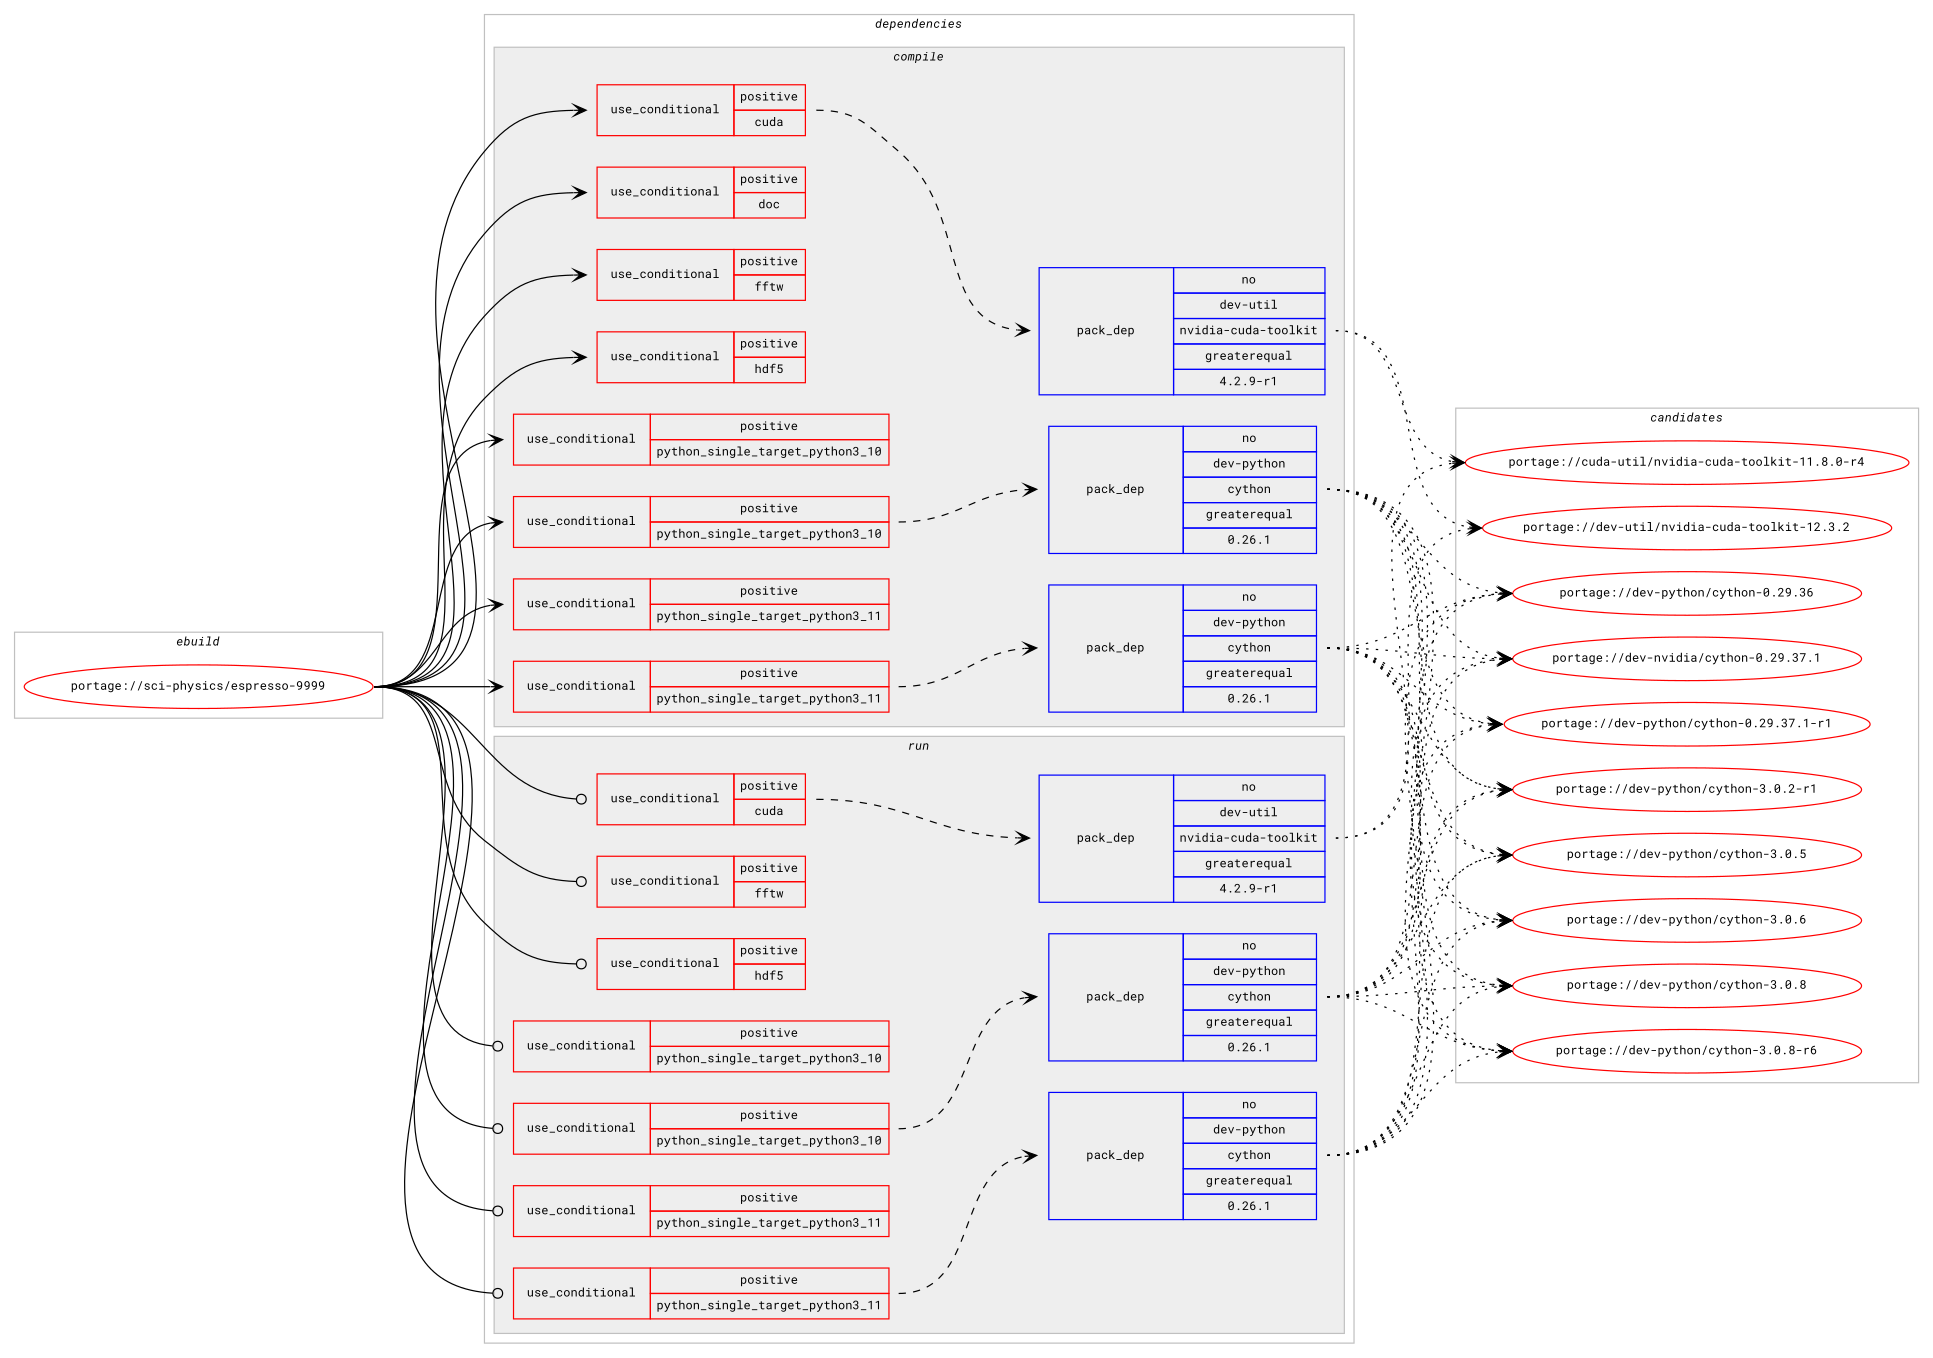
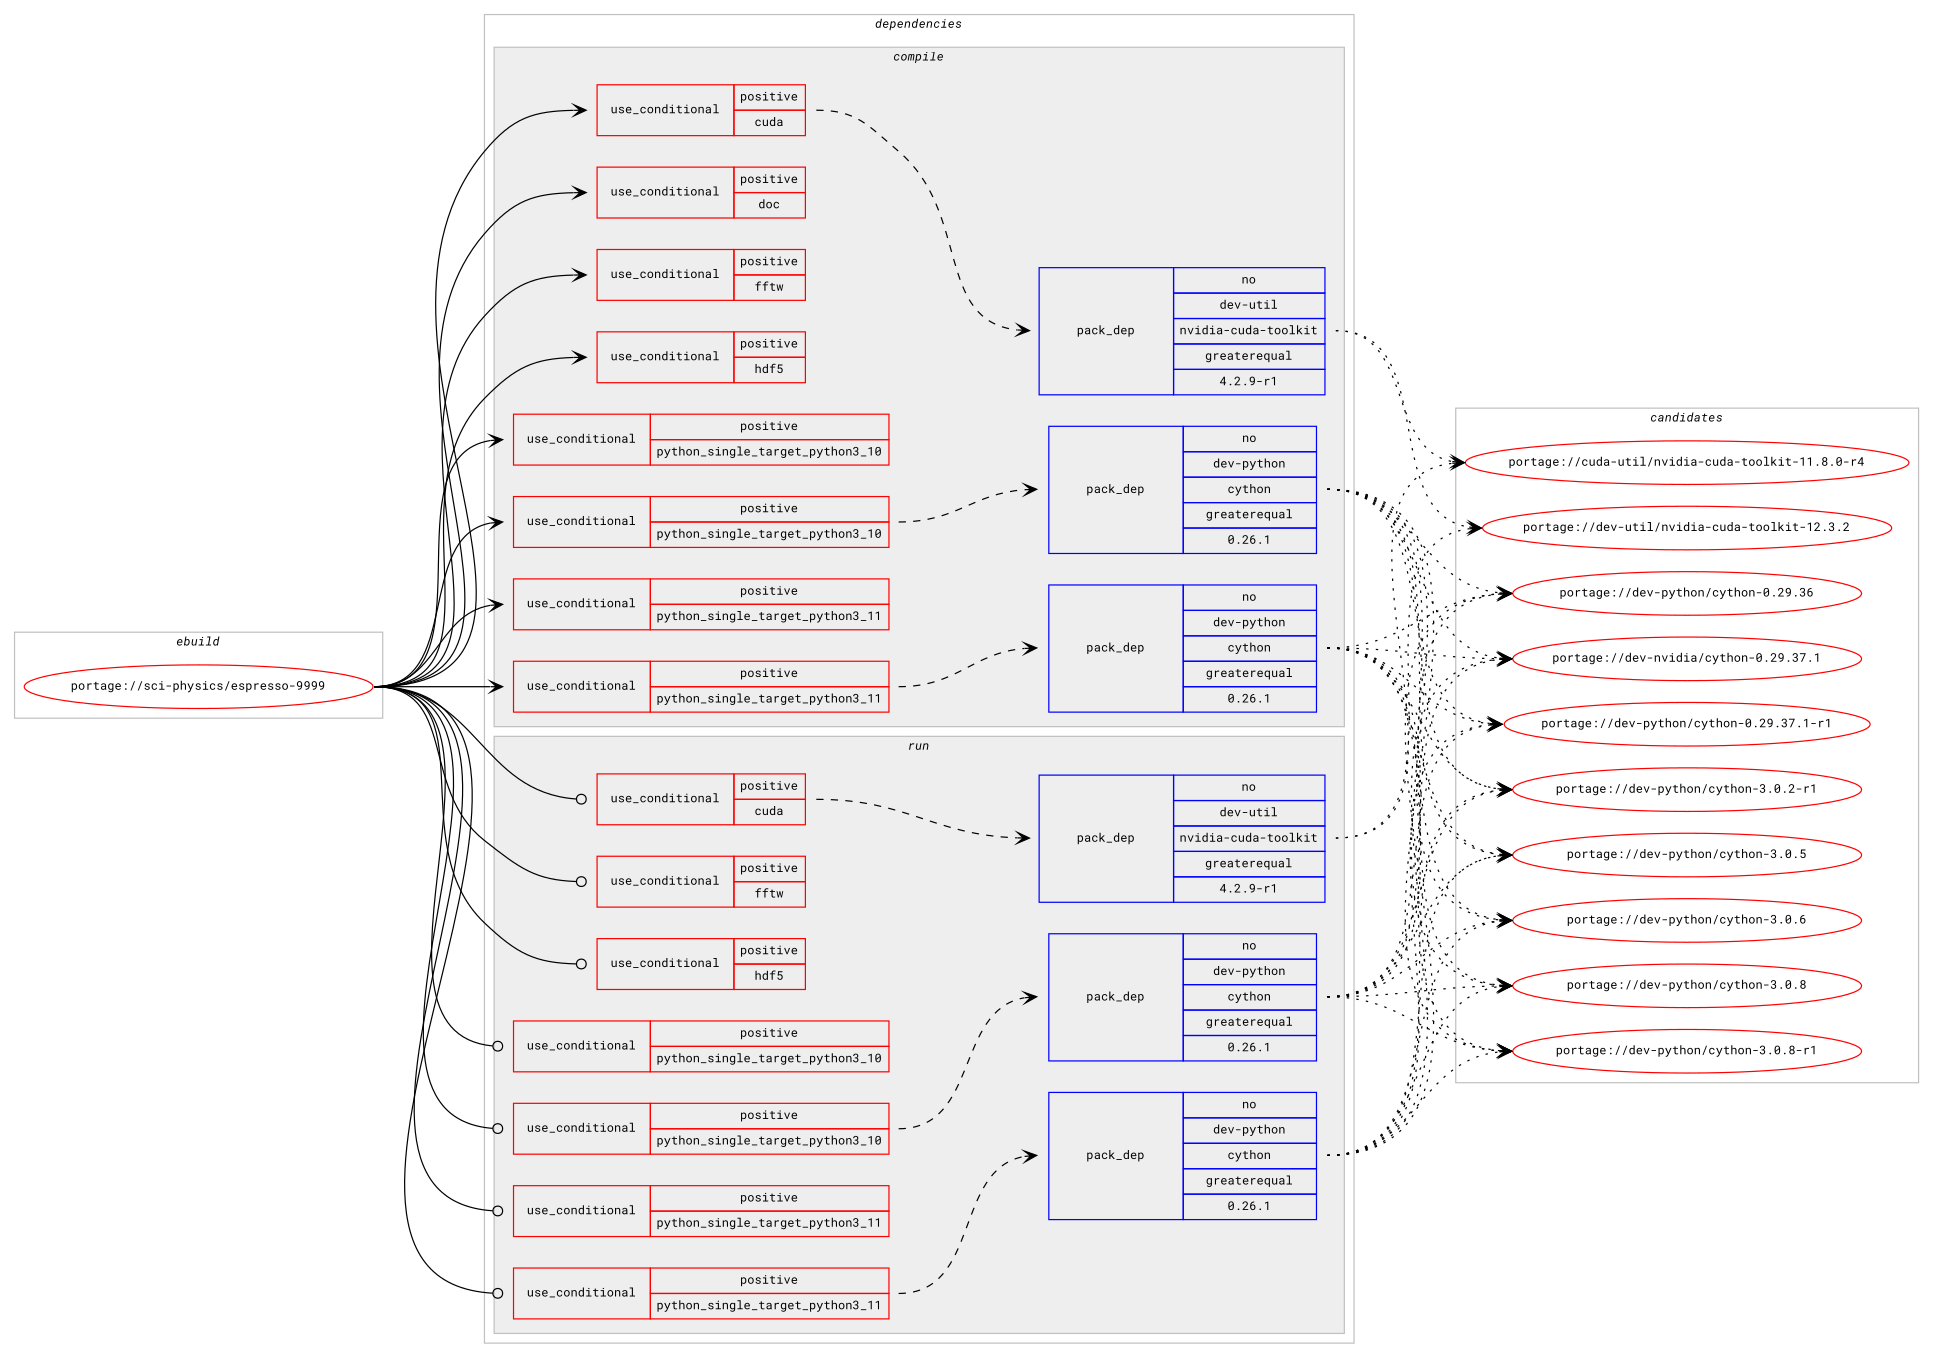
(1687, 1051) -> (1687, 1051)
